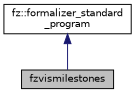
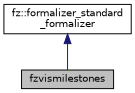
(68, 19) -> (68, 19)
